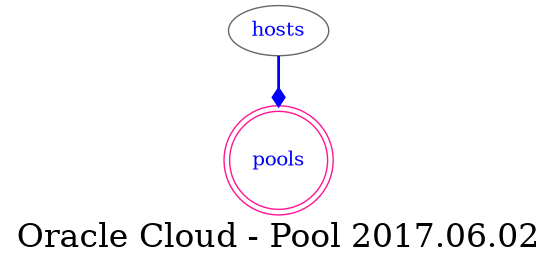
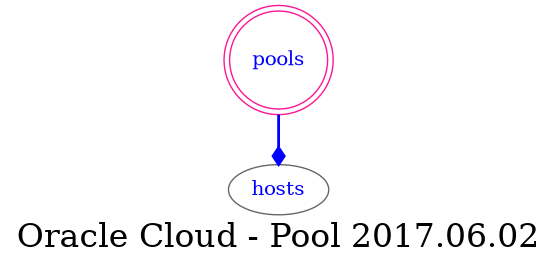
(279, 72) -> (279, 131)
